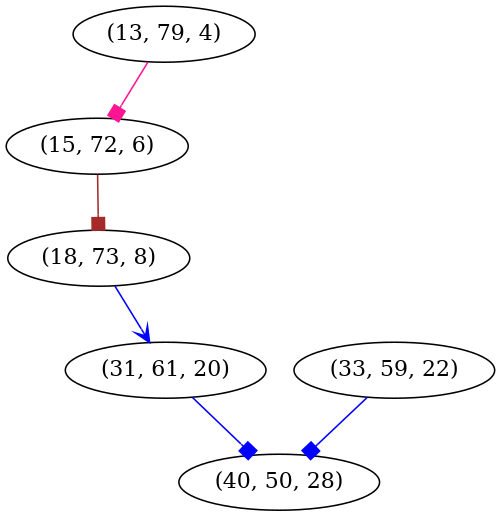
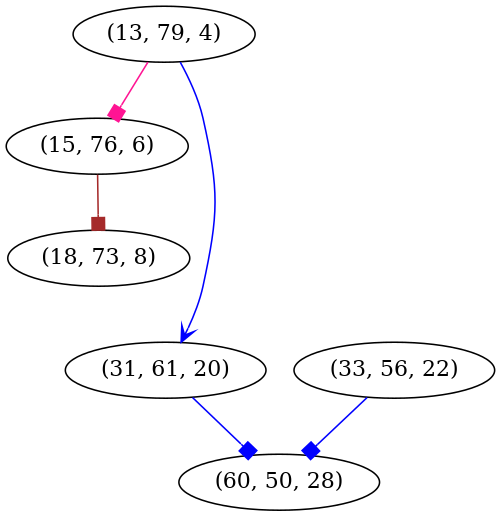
(97, 146) -> (97, 146)
(128, 308) -> (215, 194)
(394, 370) -> (394, 370)
(279, 482) -> (279, 482)
